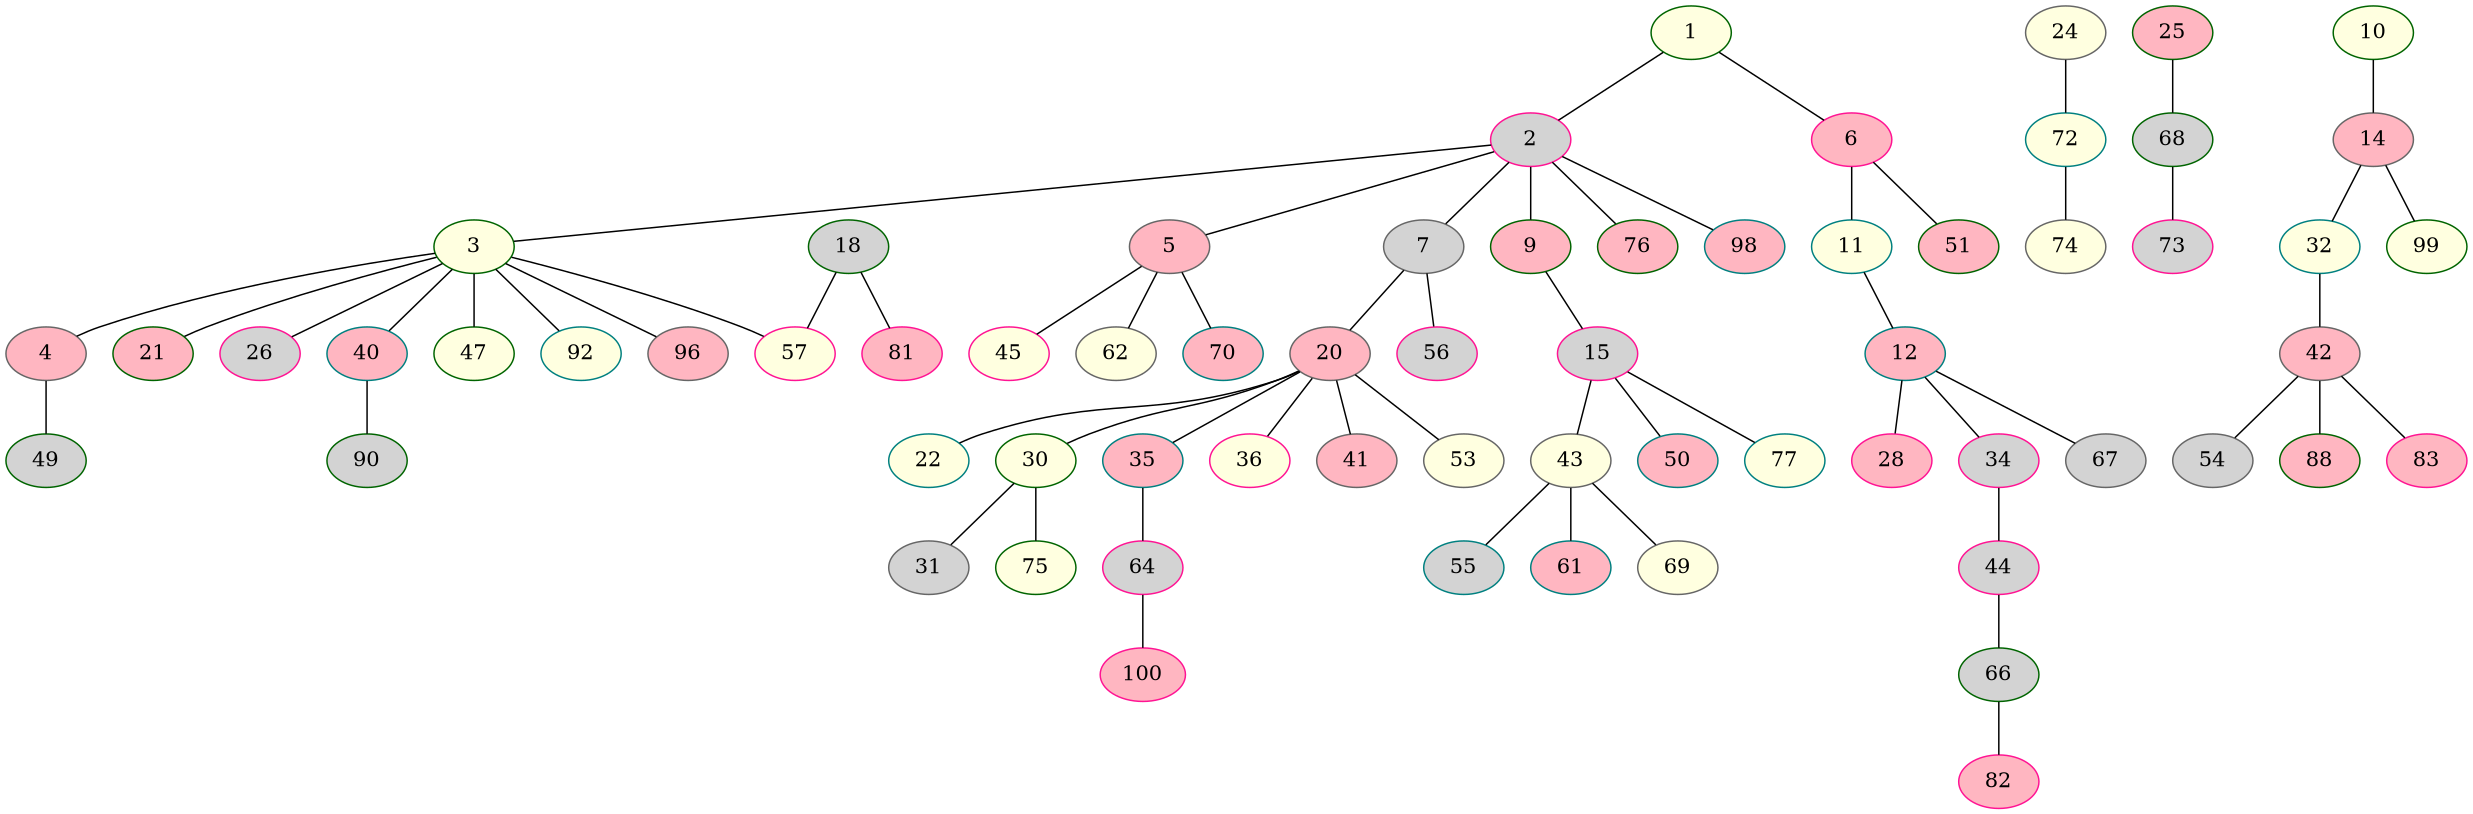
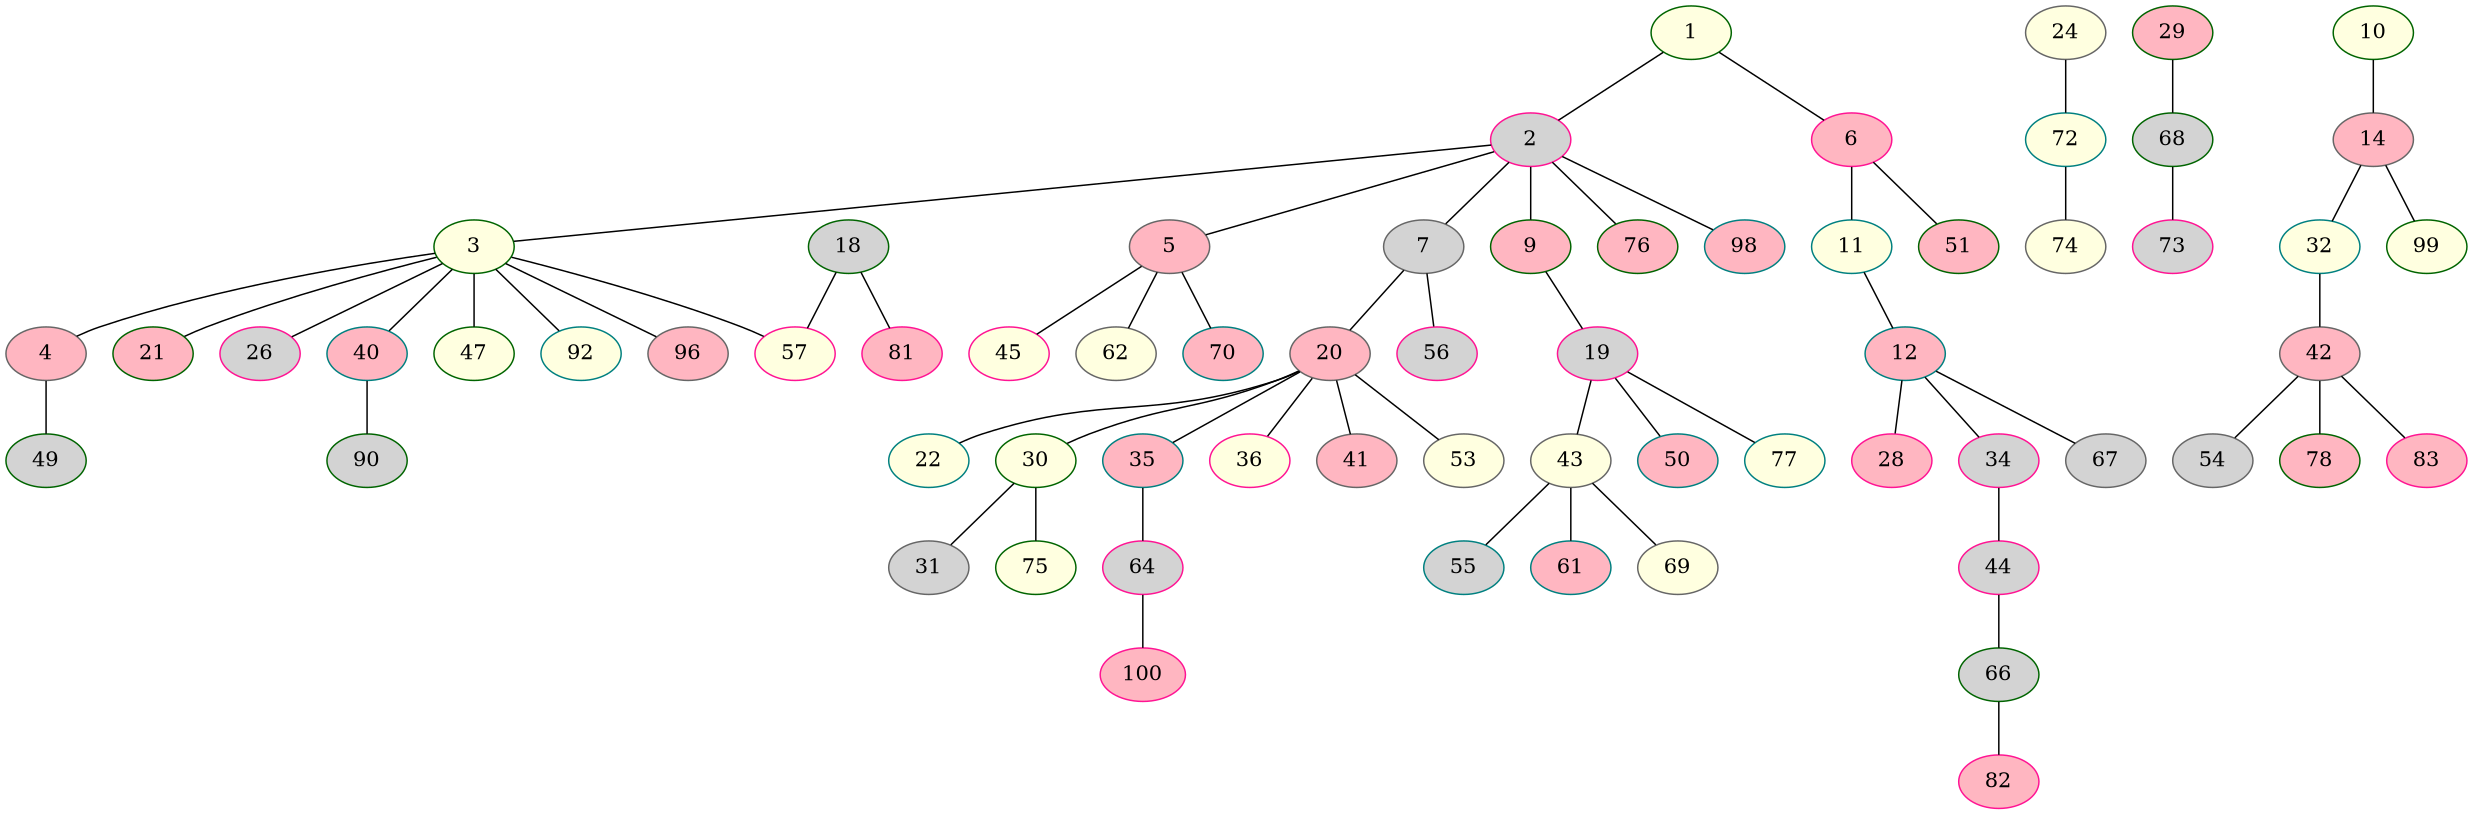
(2173, 33) -> (2173, 33)
(1598, 354) -> (1598, 354)
(2320, 461) -> (2320, 461)
